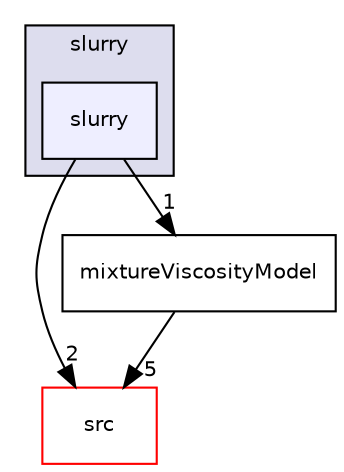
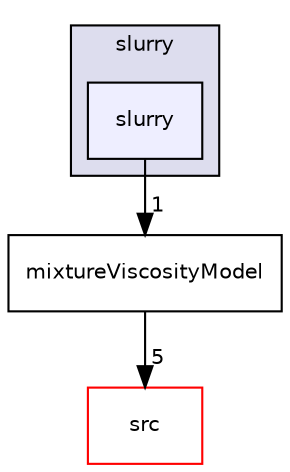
(37, 263) -> none
